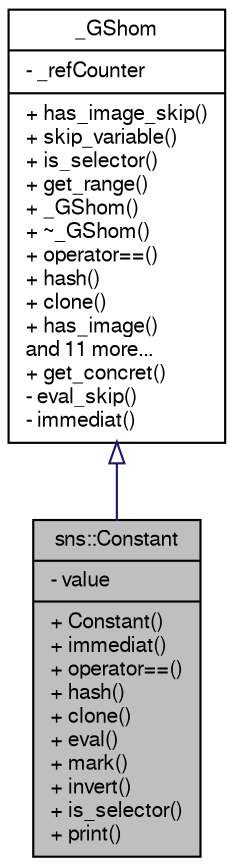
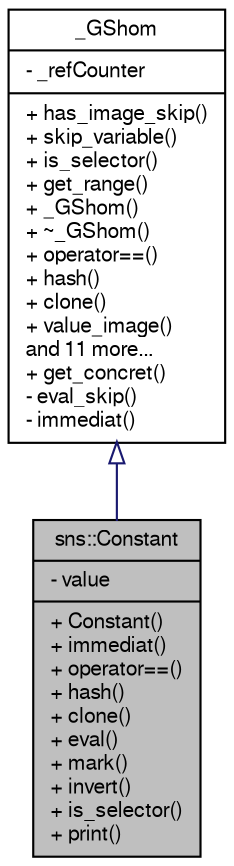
(92, 326) -> (100, 326)
